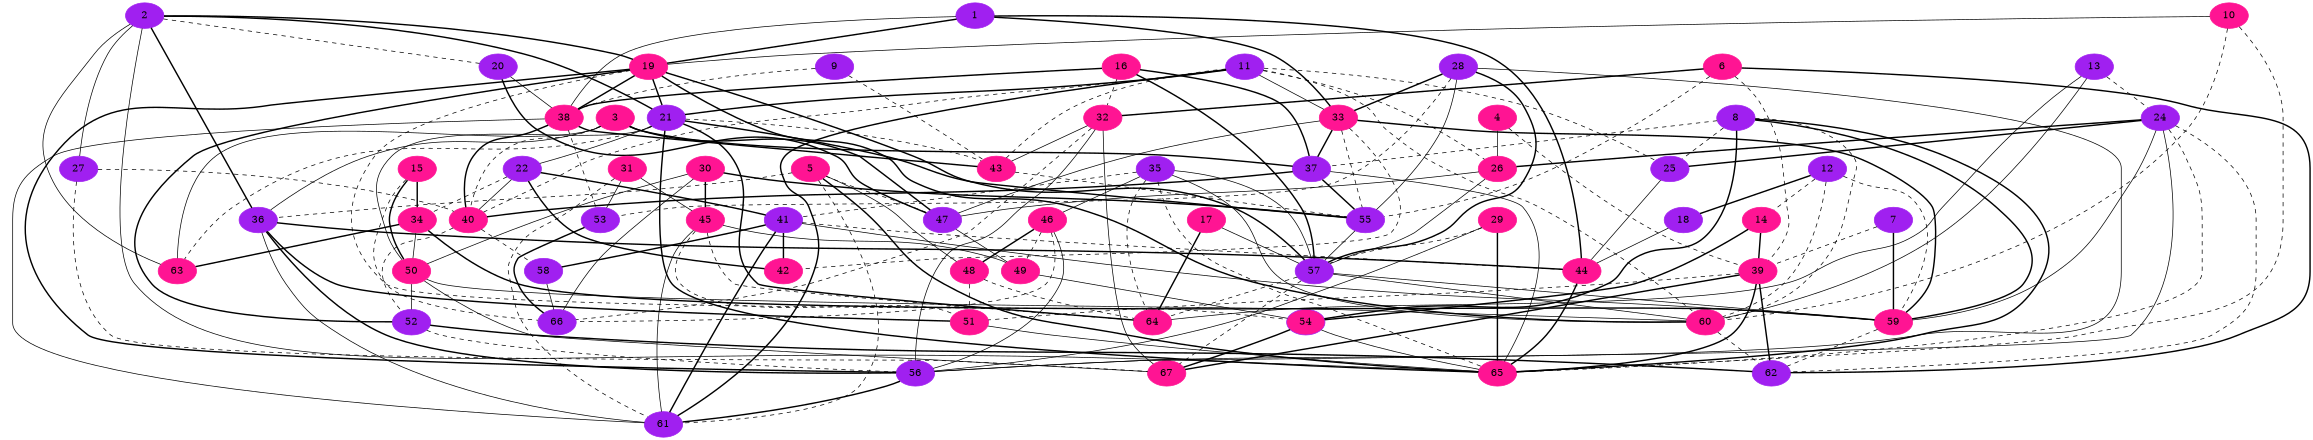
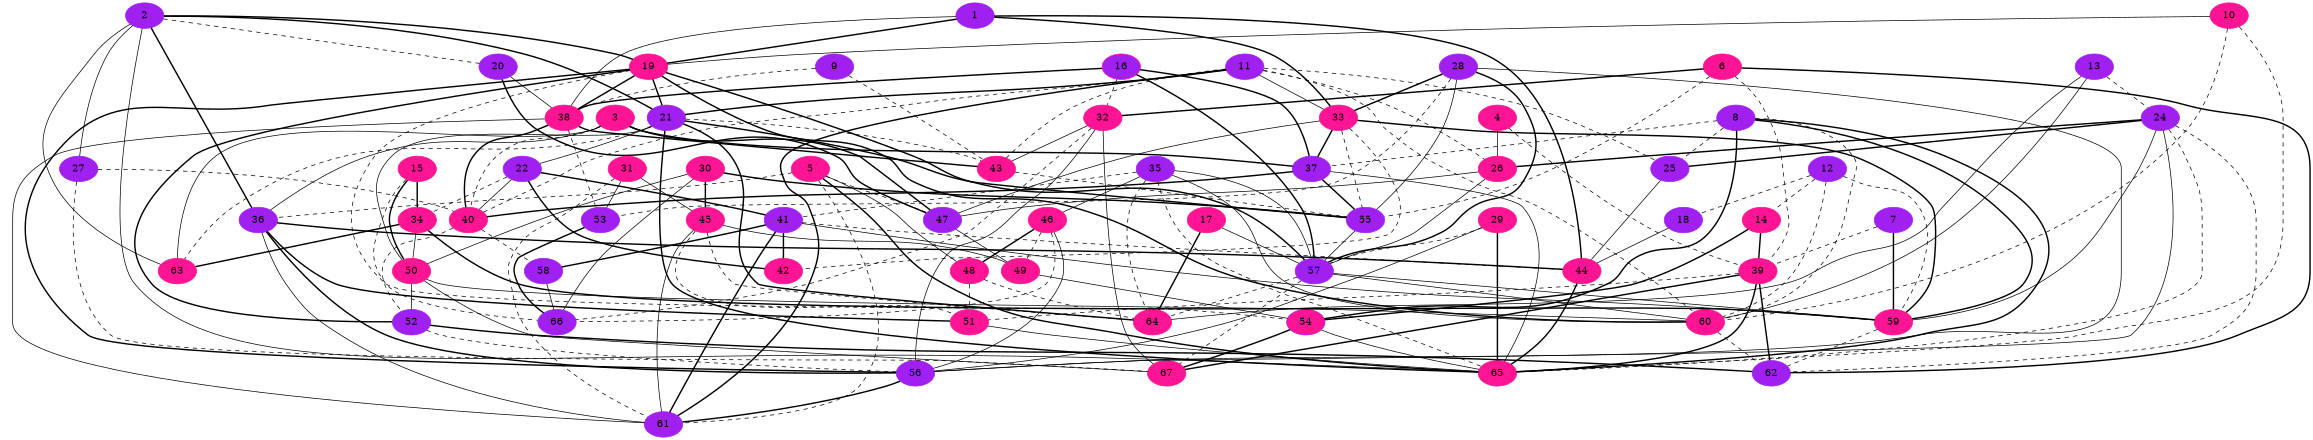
(1121, 67) -> (1121, 67)
(1755, 194) -> (1755, 194)
